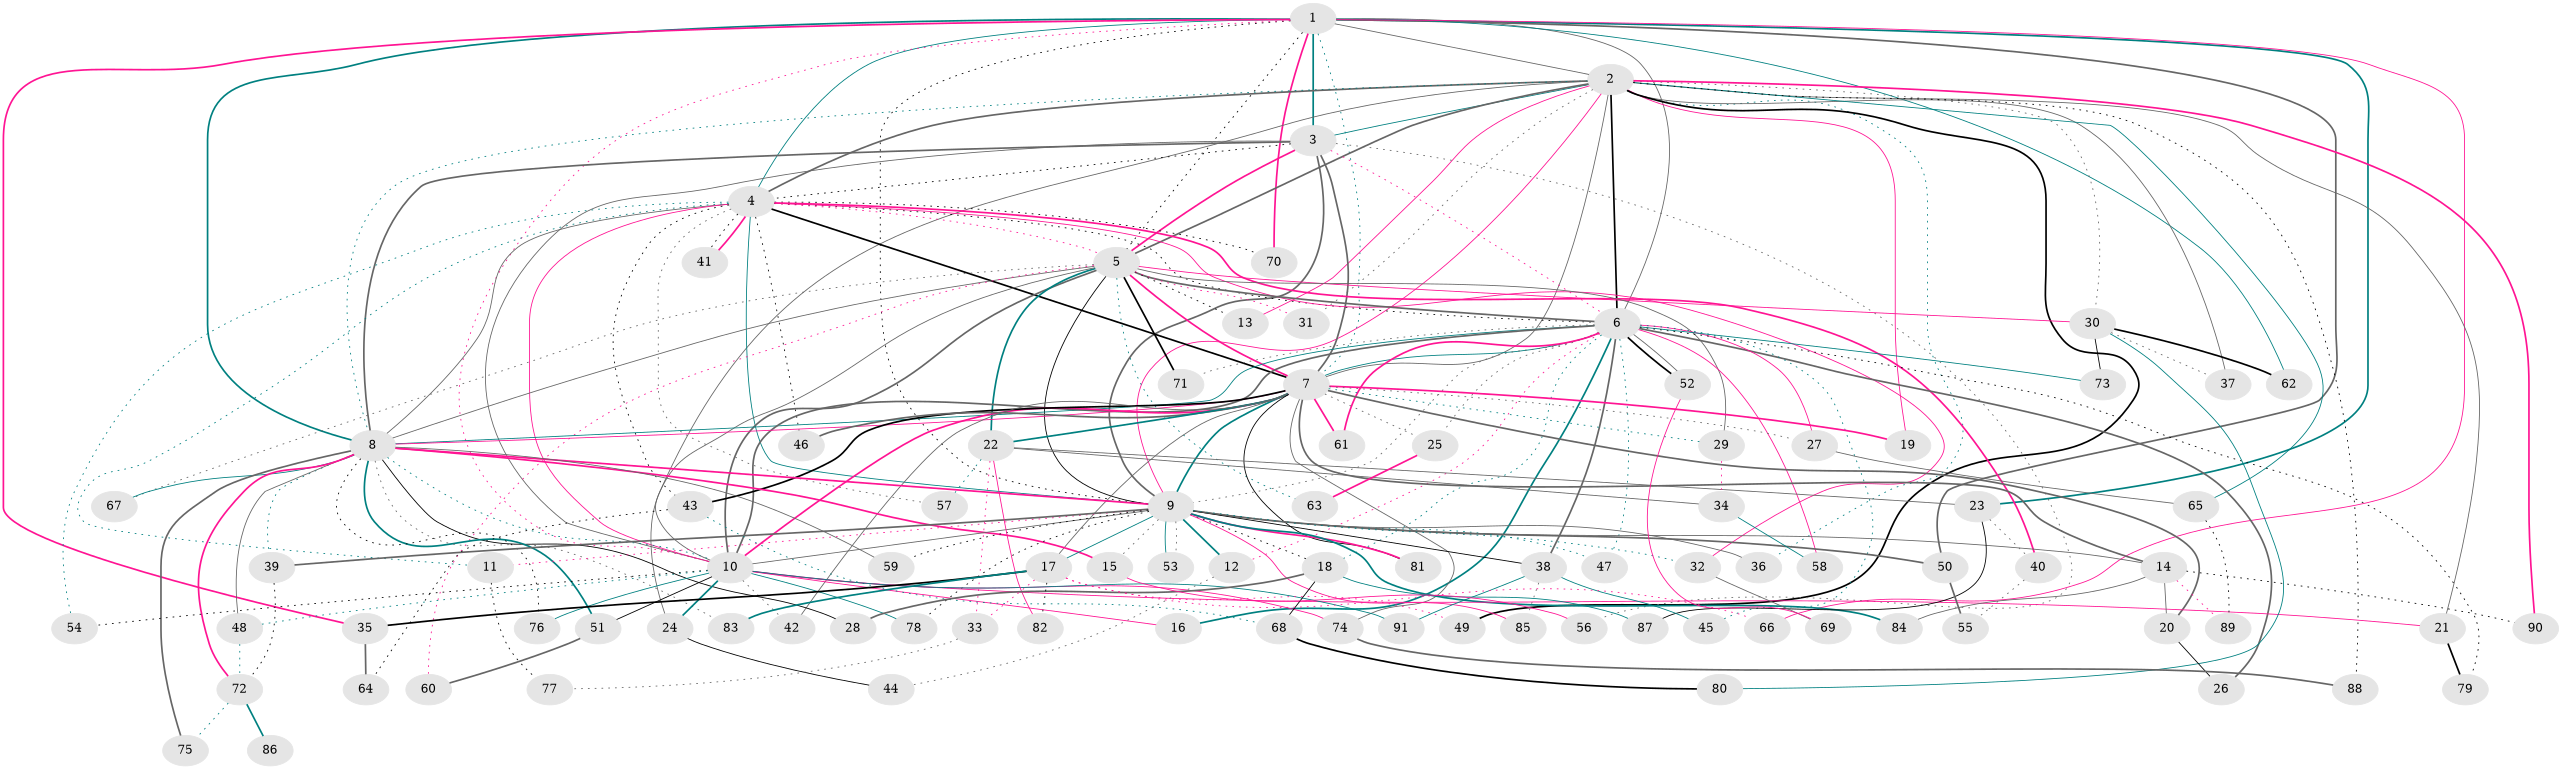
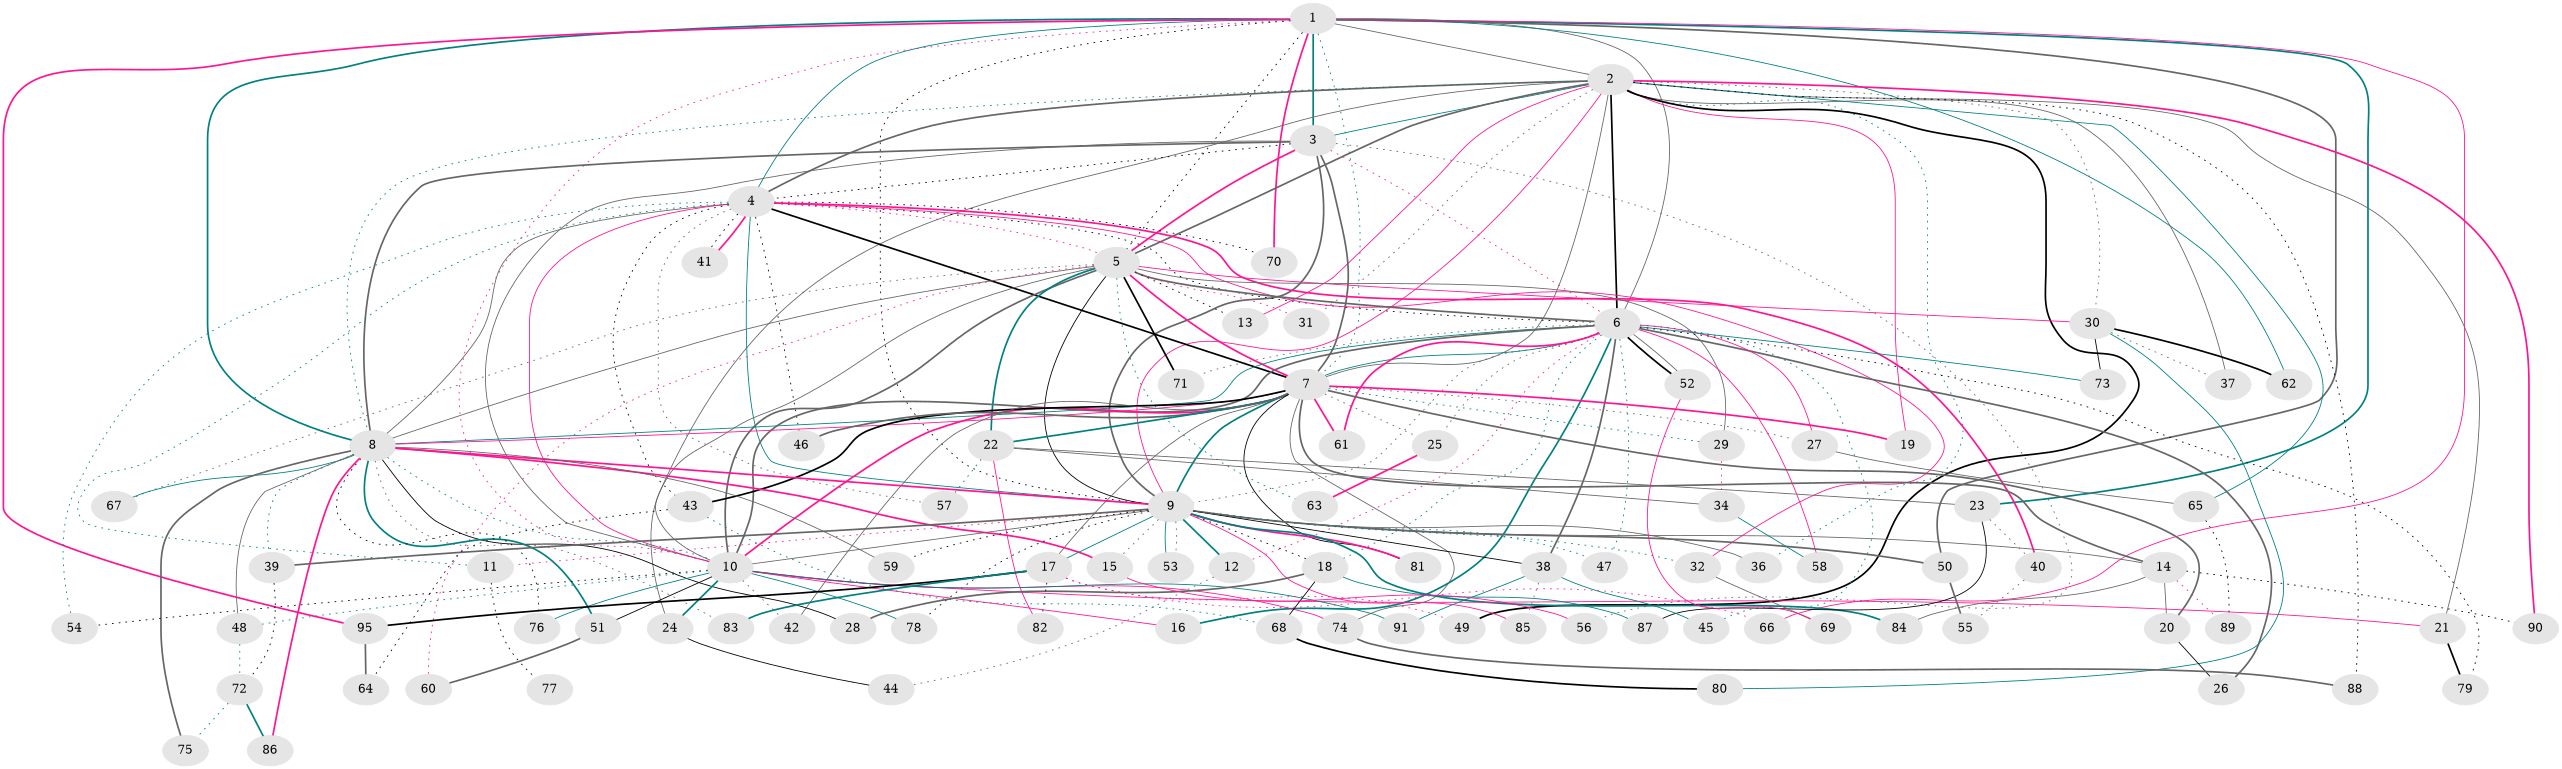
(217, 525) -> (303, 591)
(365, 629) -> (365, 629)
(975, 629) -> none
